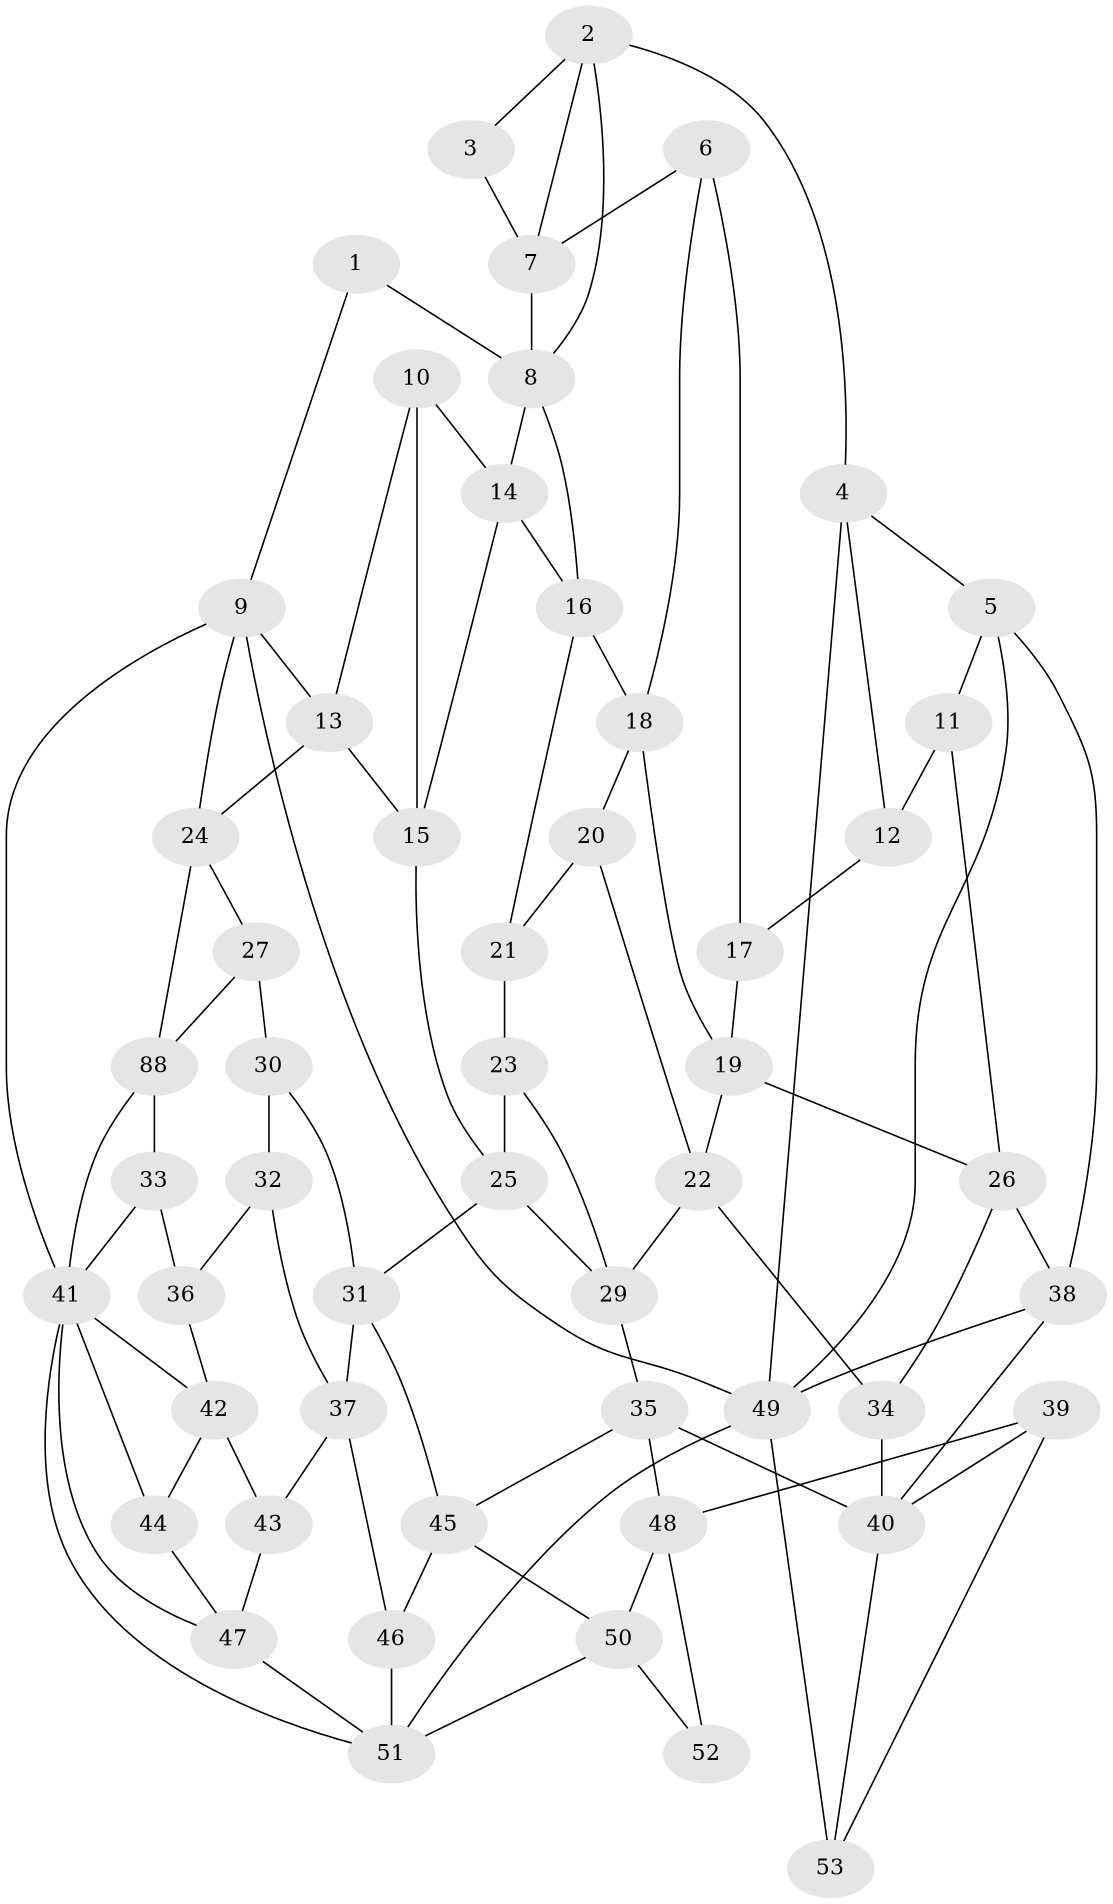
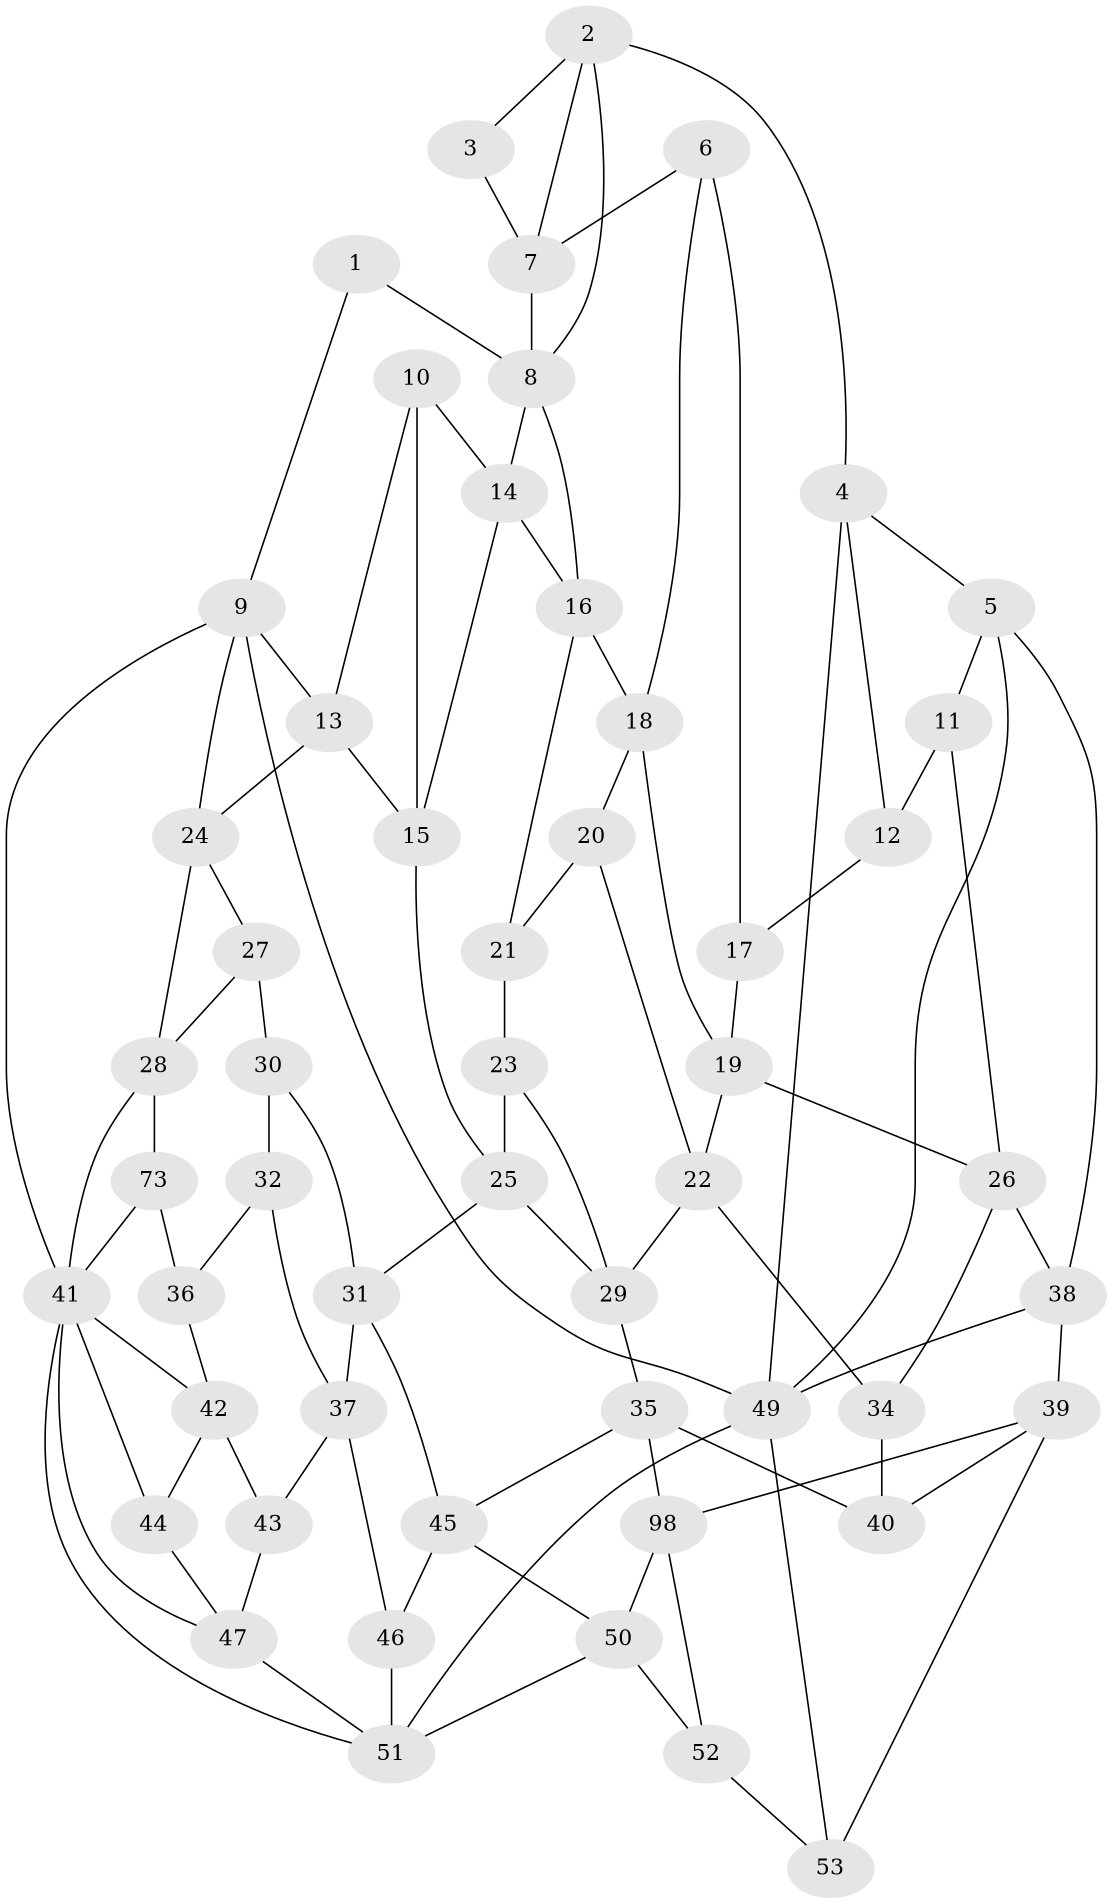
(154, 1066) -> (154, 1066)
(154, 1181) -> (154, 1181)
(972, 1410) -> (1060, 1353)
(664, 1525) -> (664, 1525)
(856, 1697) -> (769, 1811)
